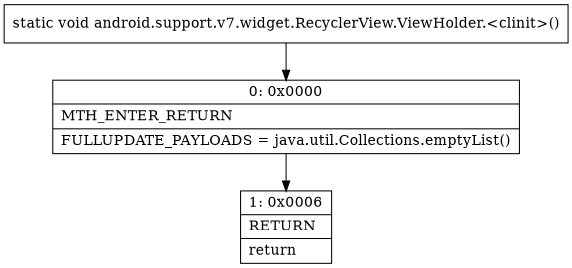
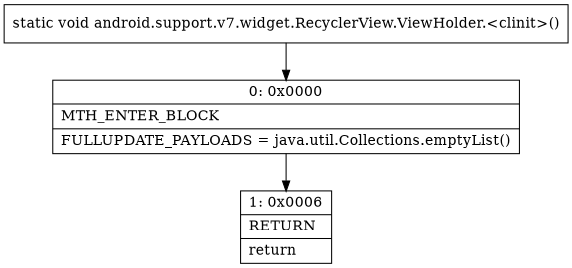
(147, 116) -> (141, 116)
